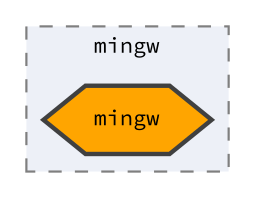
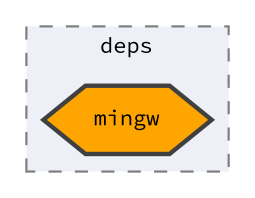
(128, 47) -> (128, 47)
